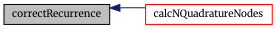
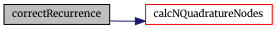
(133, 8) -> (123, 21)
